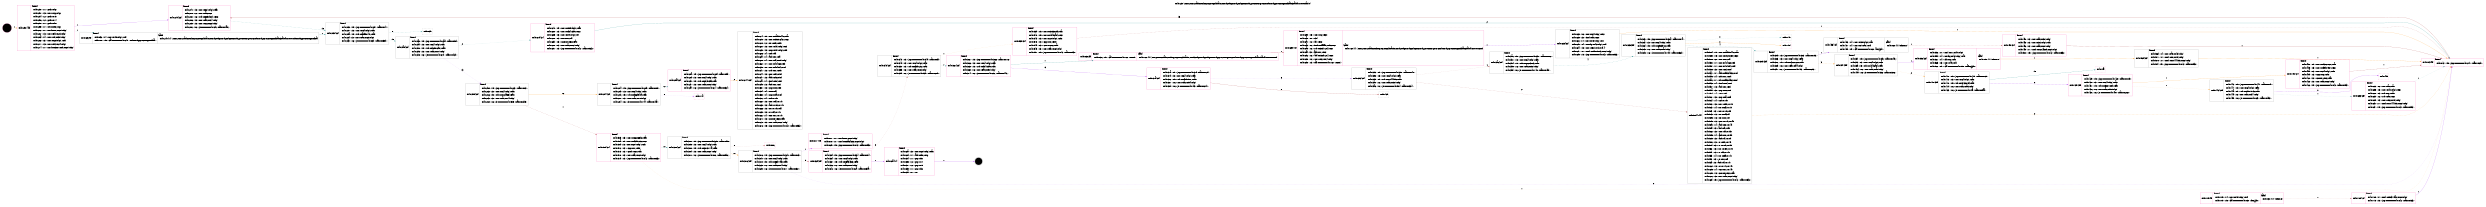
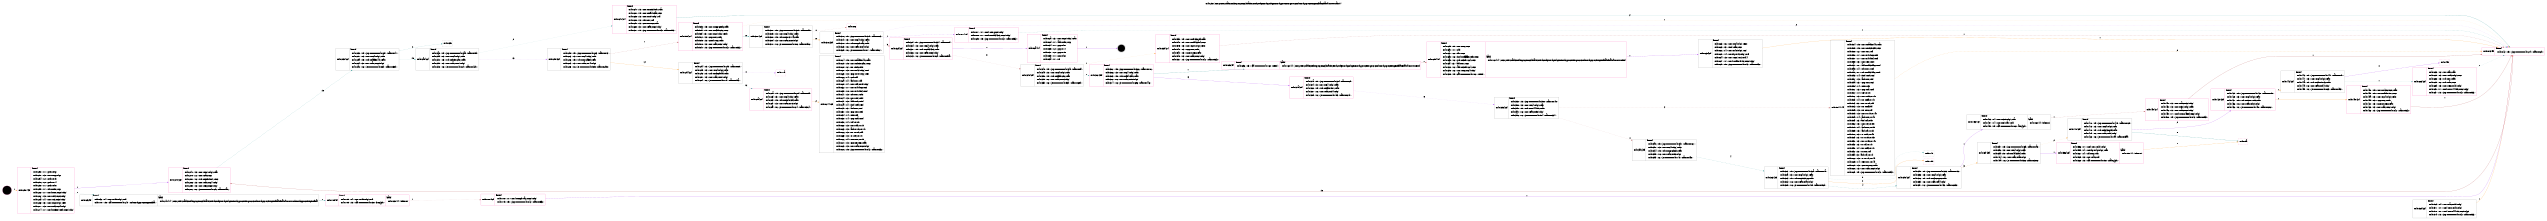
none -> (1764, 31)
(322, 34) -> (322, 200)
(2067, 59) -> (2190, 146)
(2034, 72) -> (2177, 133)
(1384, 95) -> none
